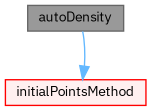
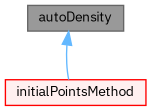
(85, 49) -> (67, 62)
